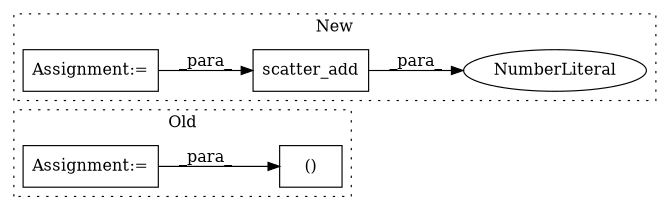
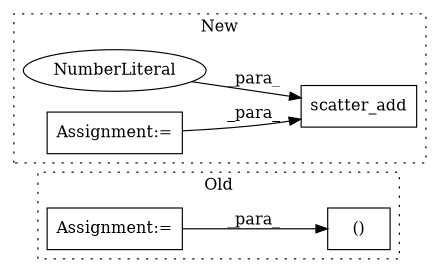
(410, 70) -> (241, 89)
